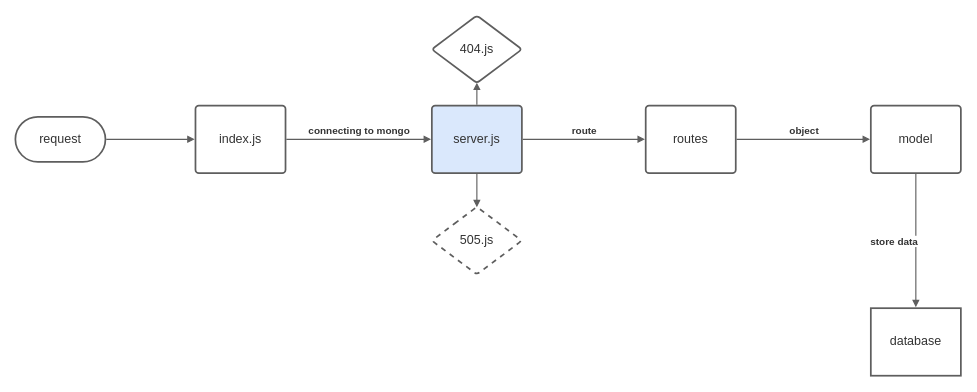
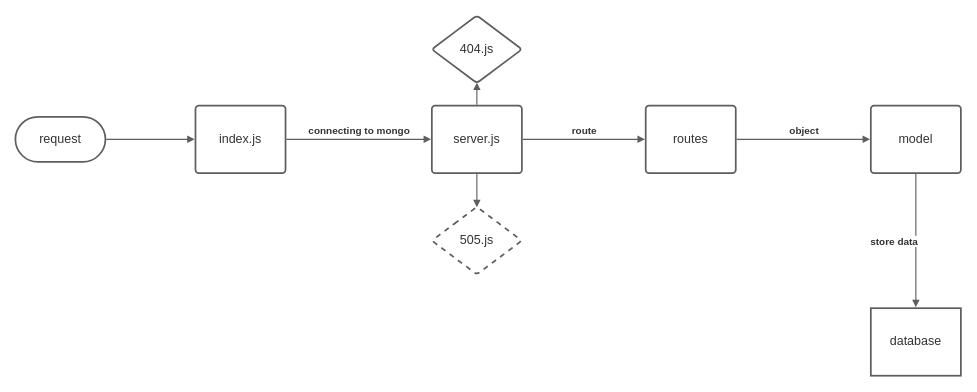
(477, 139) -> (477, 139)
